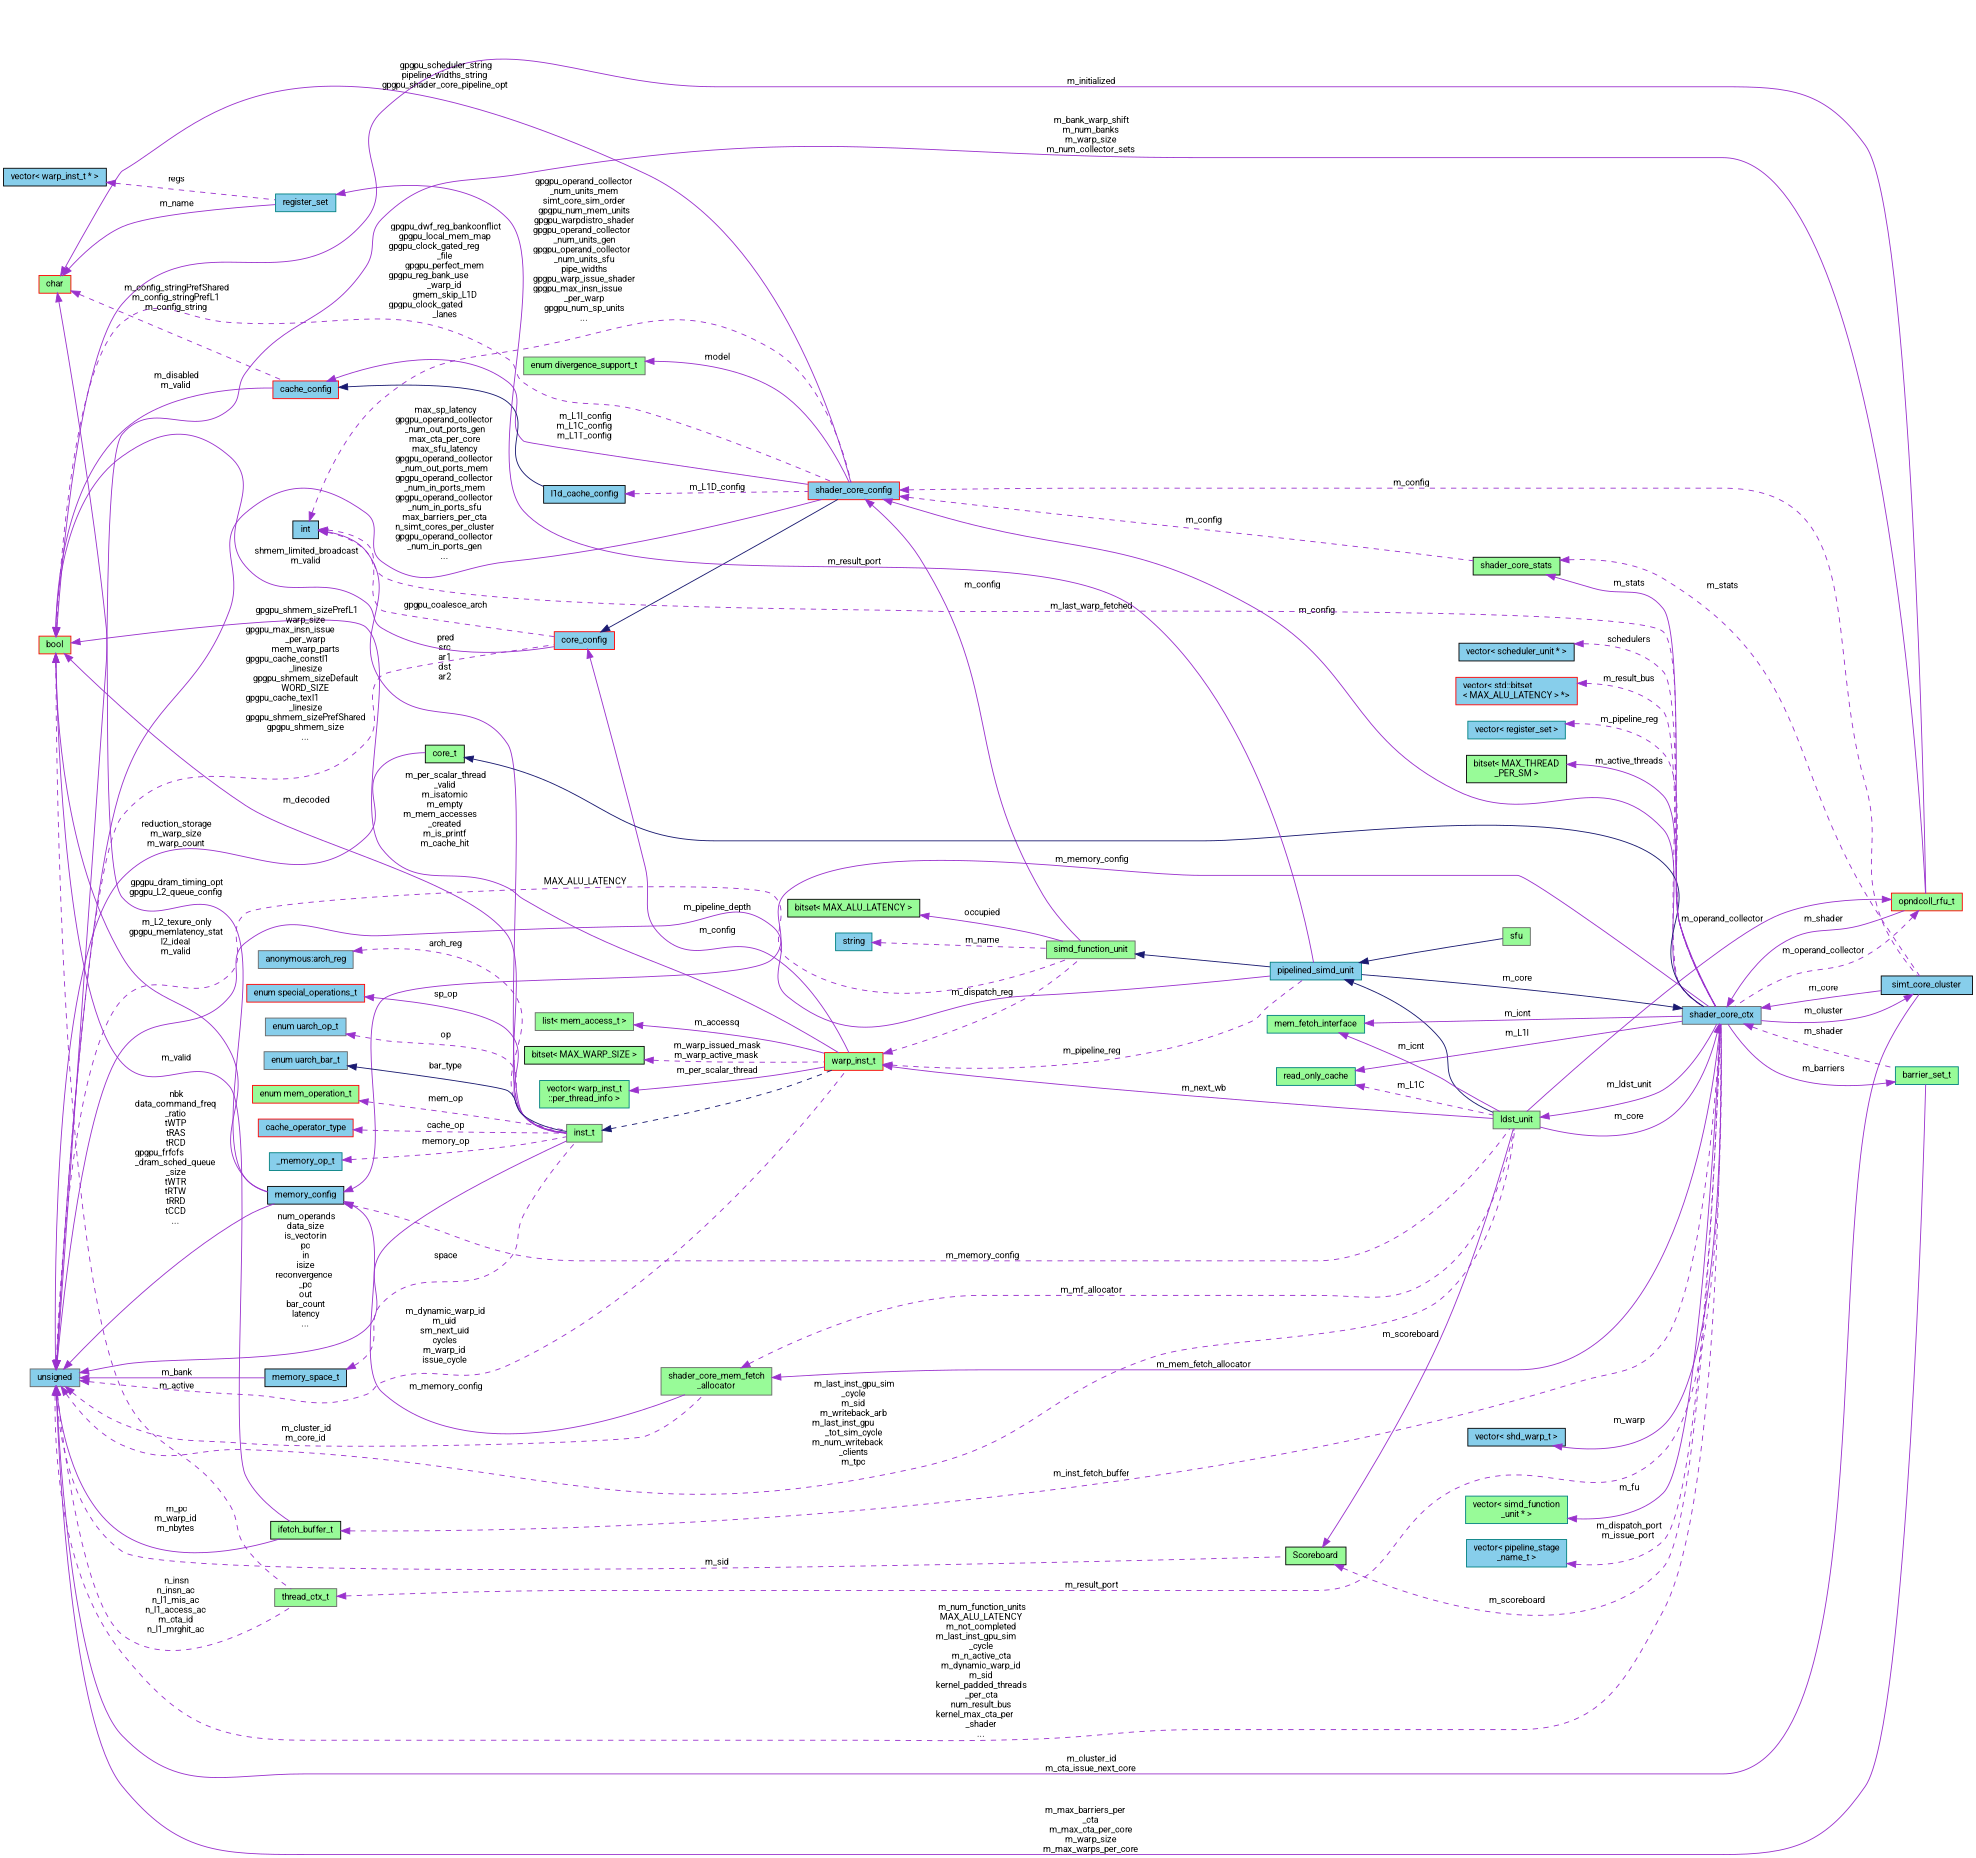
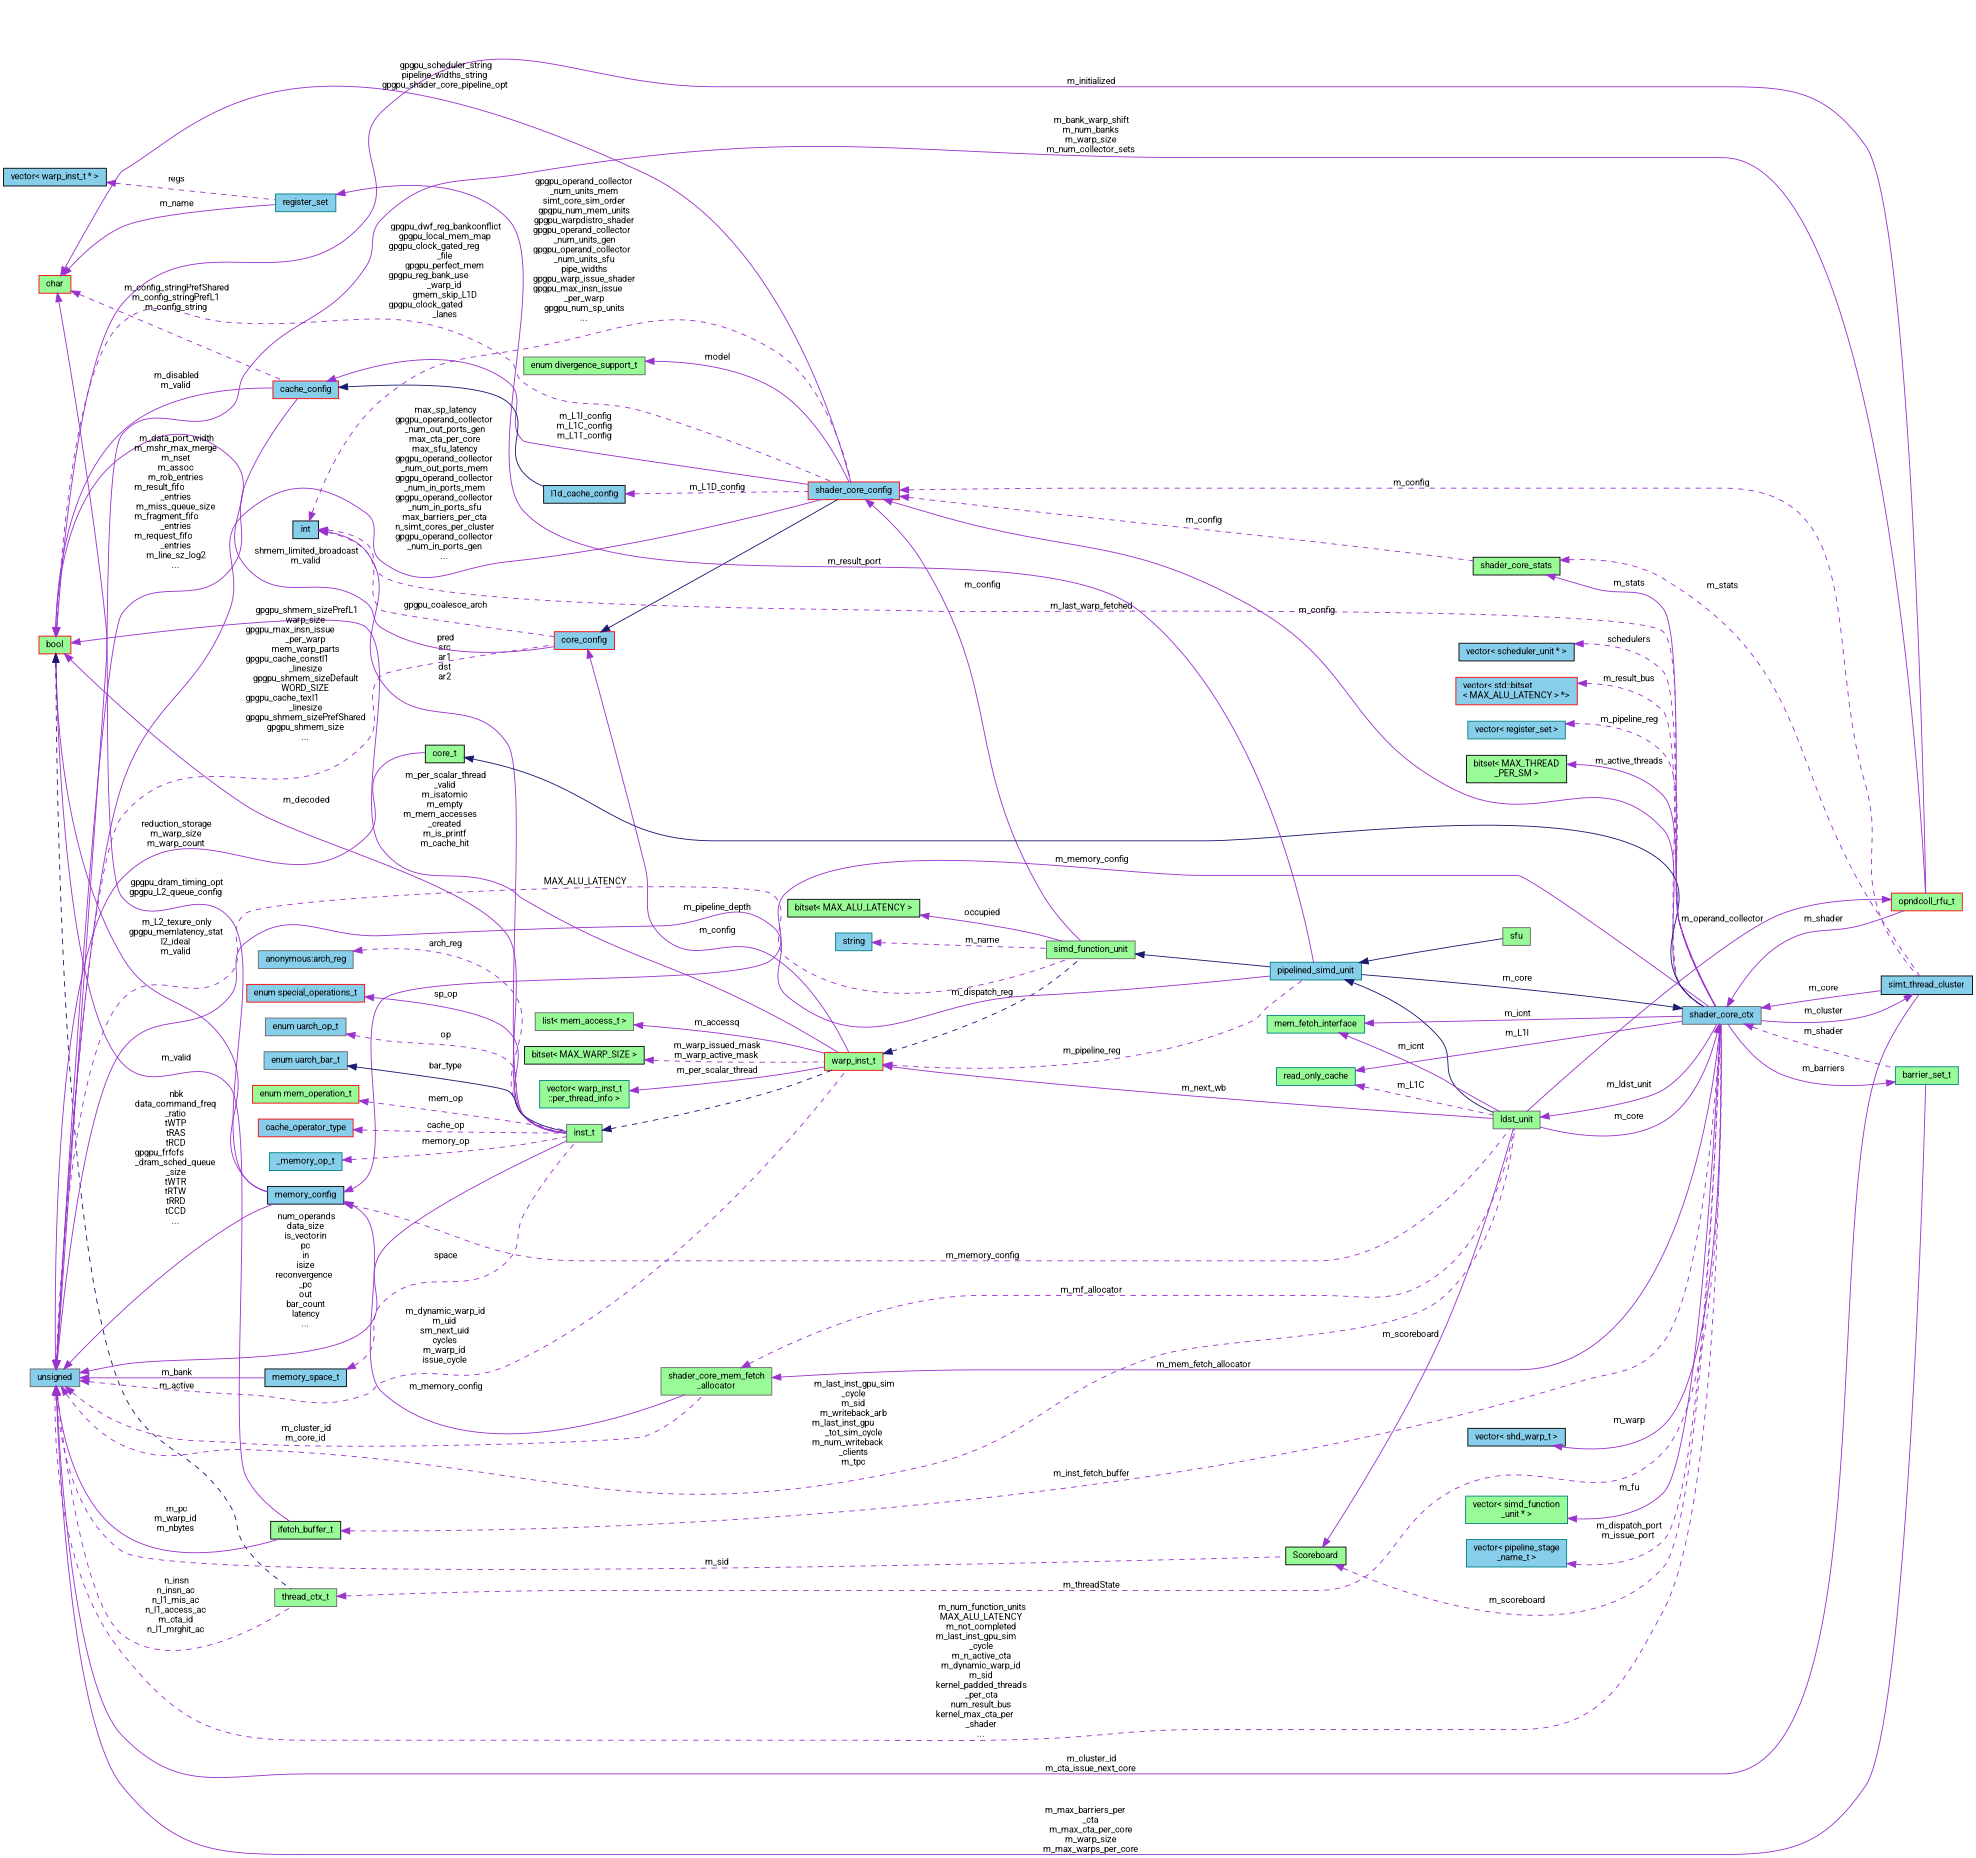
none -> (114, 646)
(1827, 969) -> none
(1927, 985) -> (1927, 985)
(991, 1015) -> (991, 1015)
(84, 1212) -> (84, 1212)
(1091, 1586) -> (1091, 1586)
